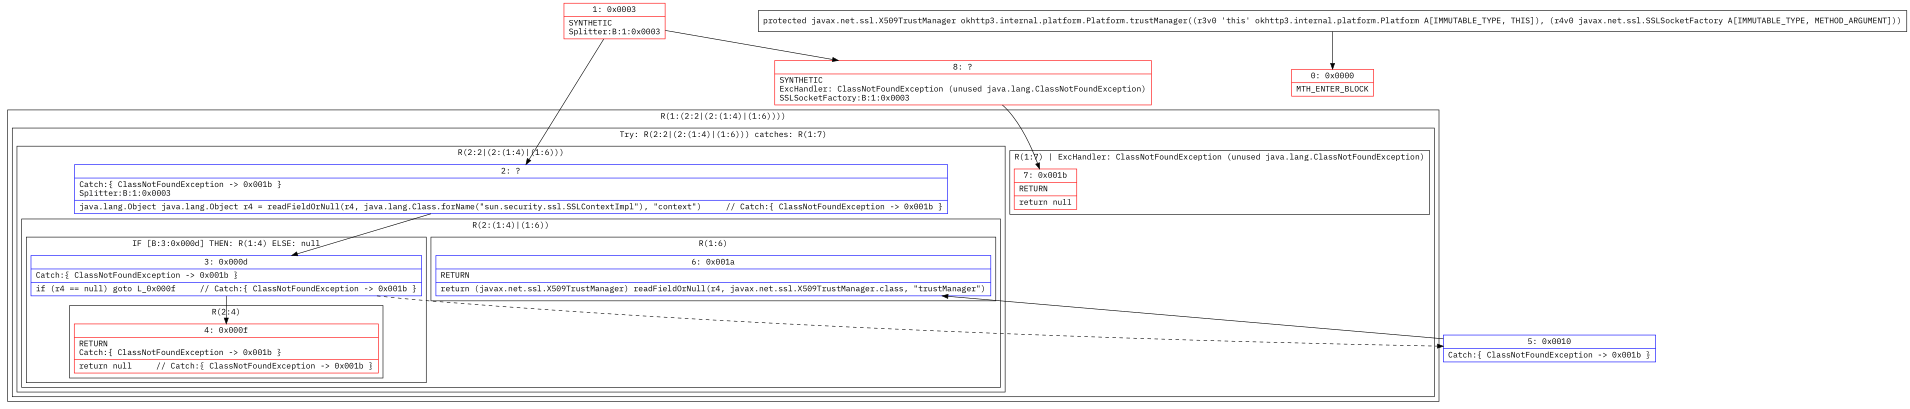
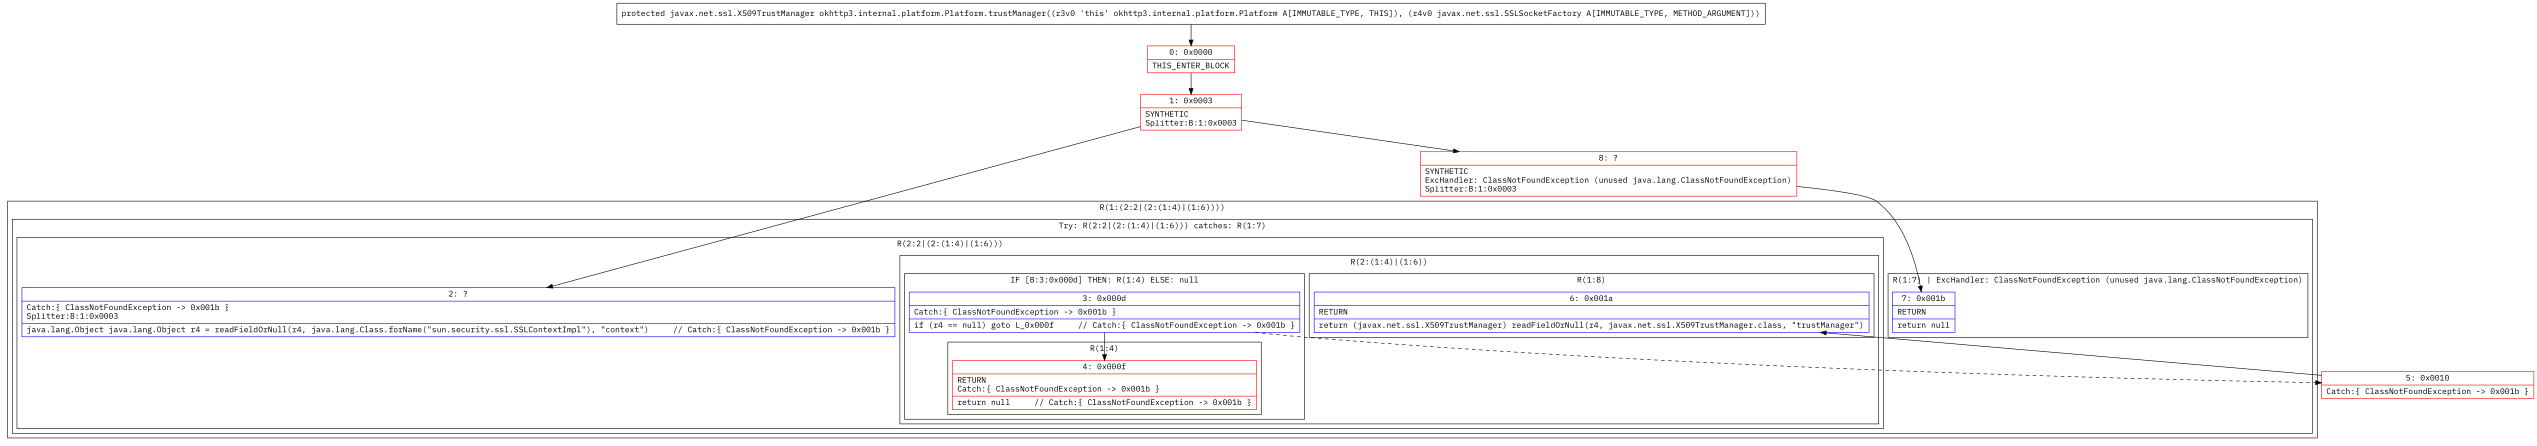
none -> (1191, 81)
(1333, 89) -> (1191, 66)
(845, 98) -> (1471, 189)
(1045, 189) -> (1924, 312)
(367, 233) -> none
(713, 244) -> (1592, 280)
(226, 312) -> (1105, 349)
(1550, 348) -> (2428, 385)
